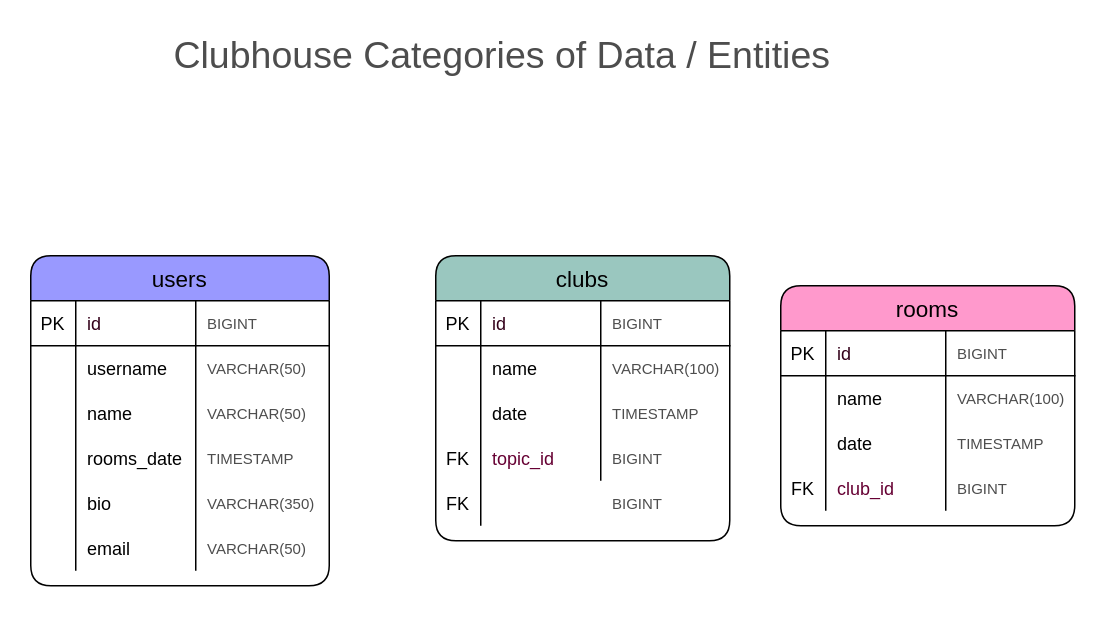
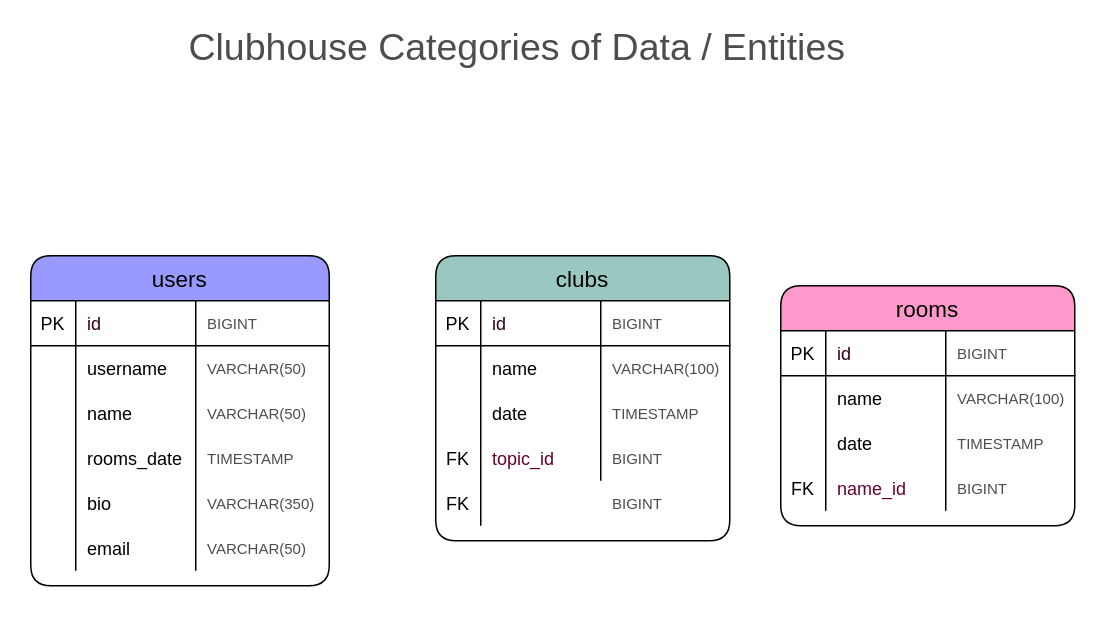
(502, 53) -> (517, 46)
(868, 489) -> (870, 489)
